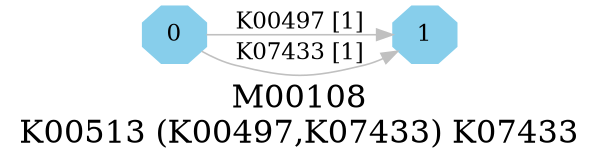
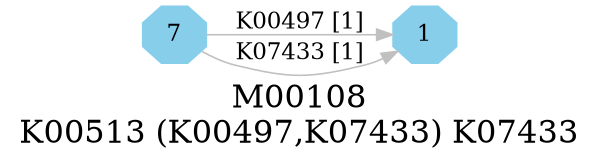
(175, 35) -> (175, 35)
